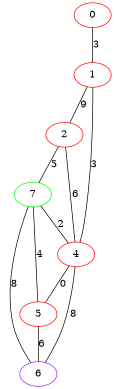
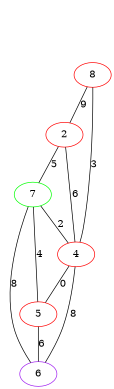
(93, 15) -> none
(93, 75) -> (93, 75)
